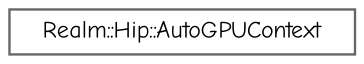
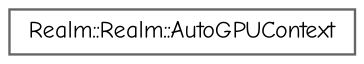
(182, 32) -> (182, 32)
